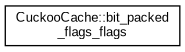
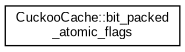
(93, 26) -> (93, 26)
